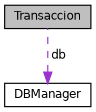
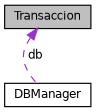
(48, 50) -> (24, 62)
